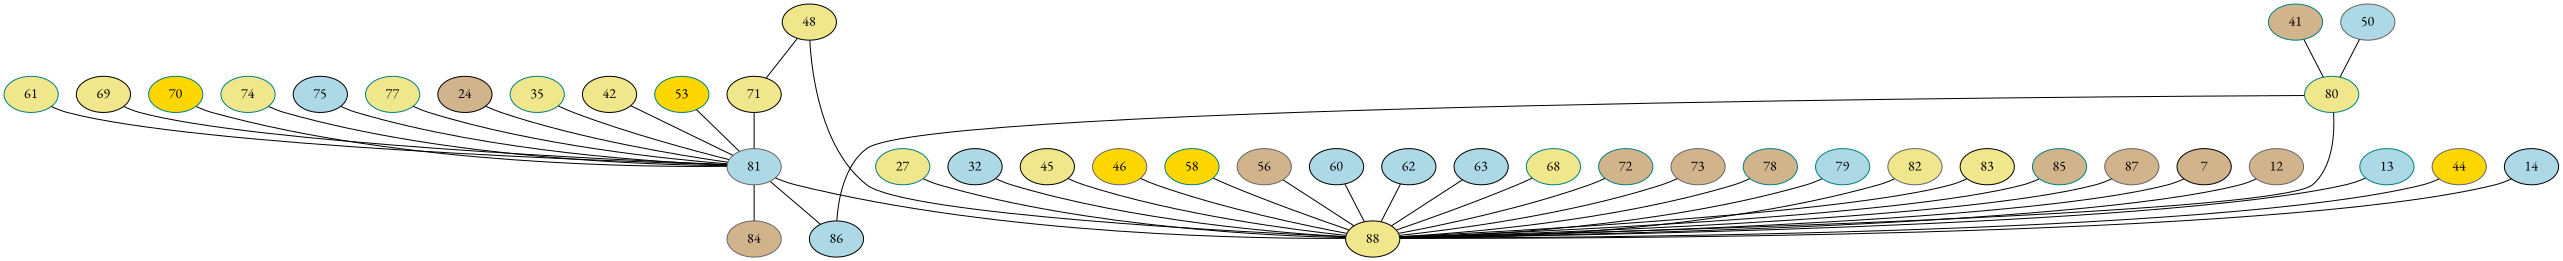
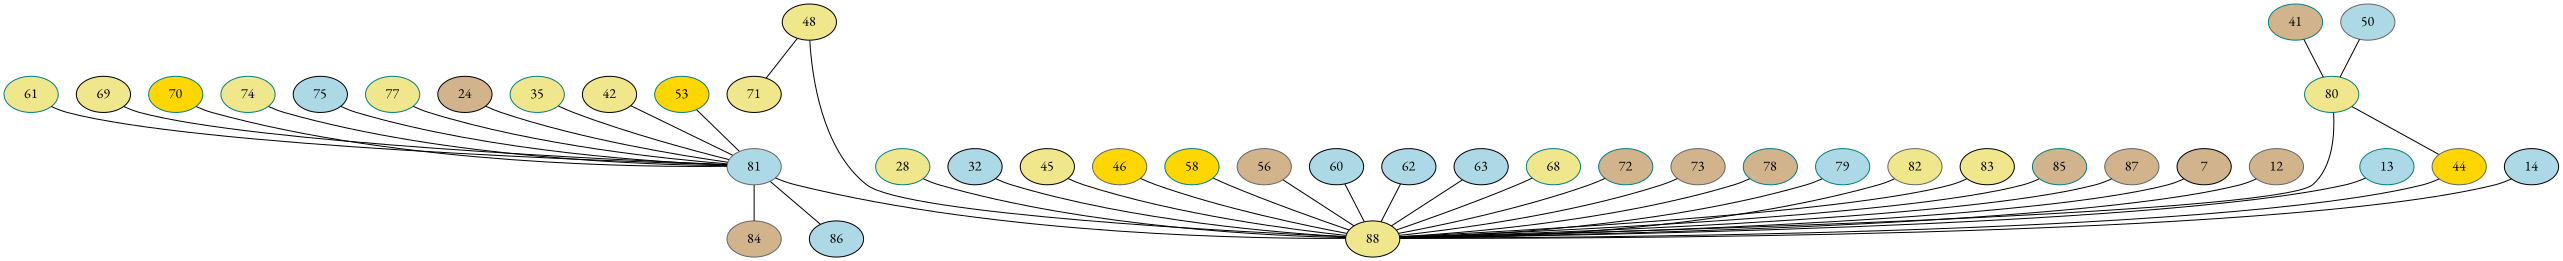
(1544, 105) -> (2395, 130)
(754, 131) -> none
(903, 167) -> (903, 167)
